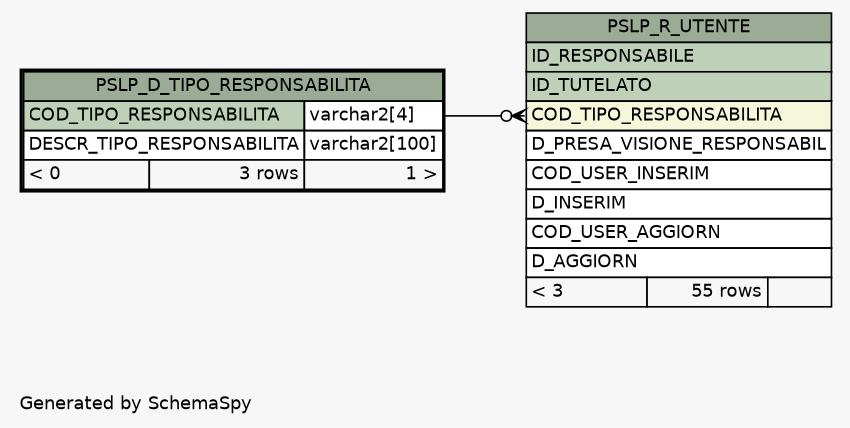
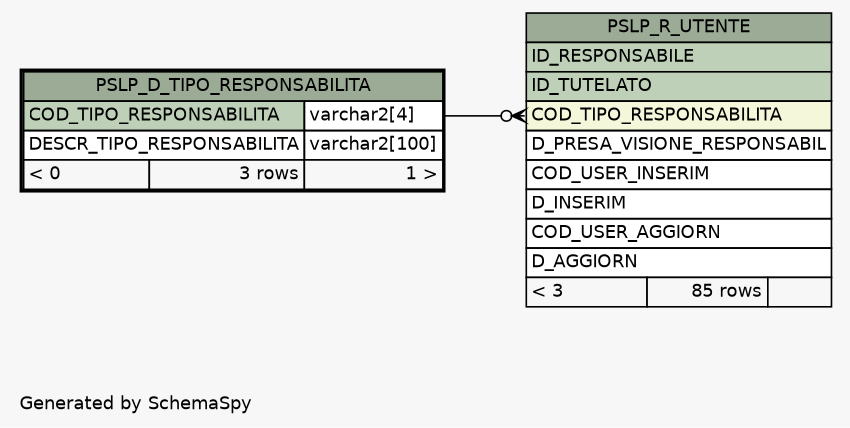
(727, 291) -> (727, 291)
